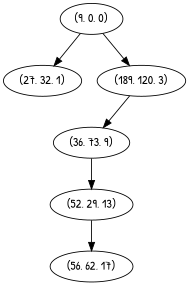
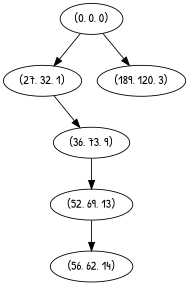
(92, 19) -> (92, 19)
(119, 108) -> (64, 108)
(92, 205) -> (92, 205)
(92, 267) -> (92, 267)
